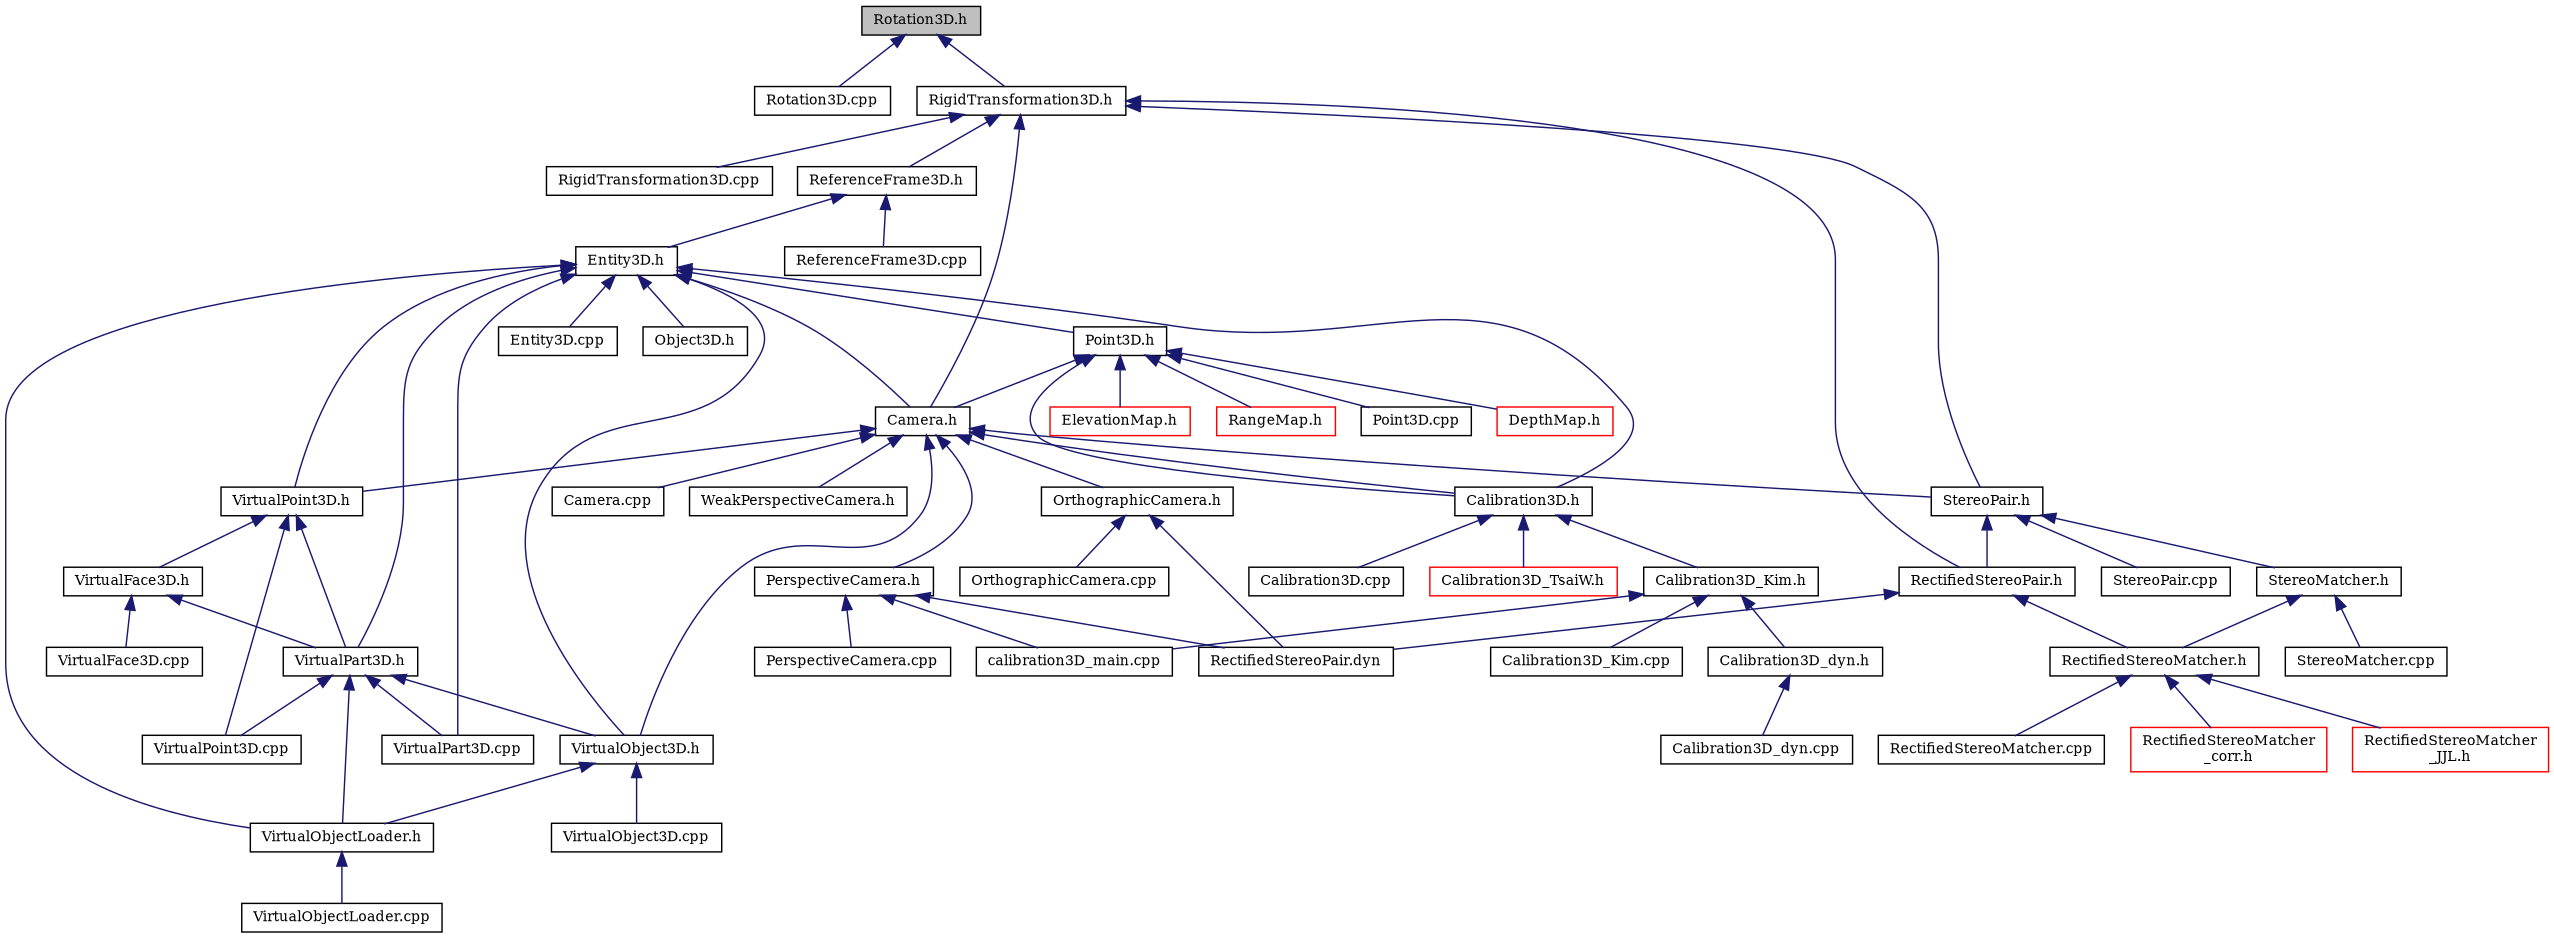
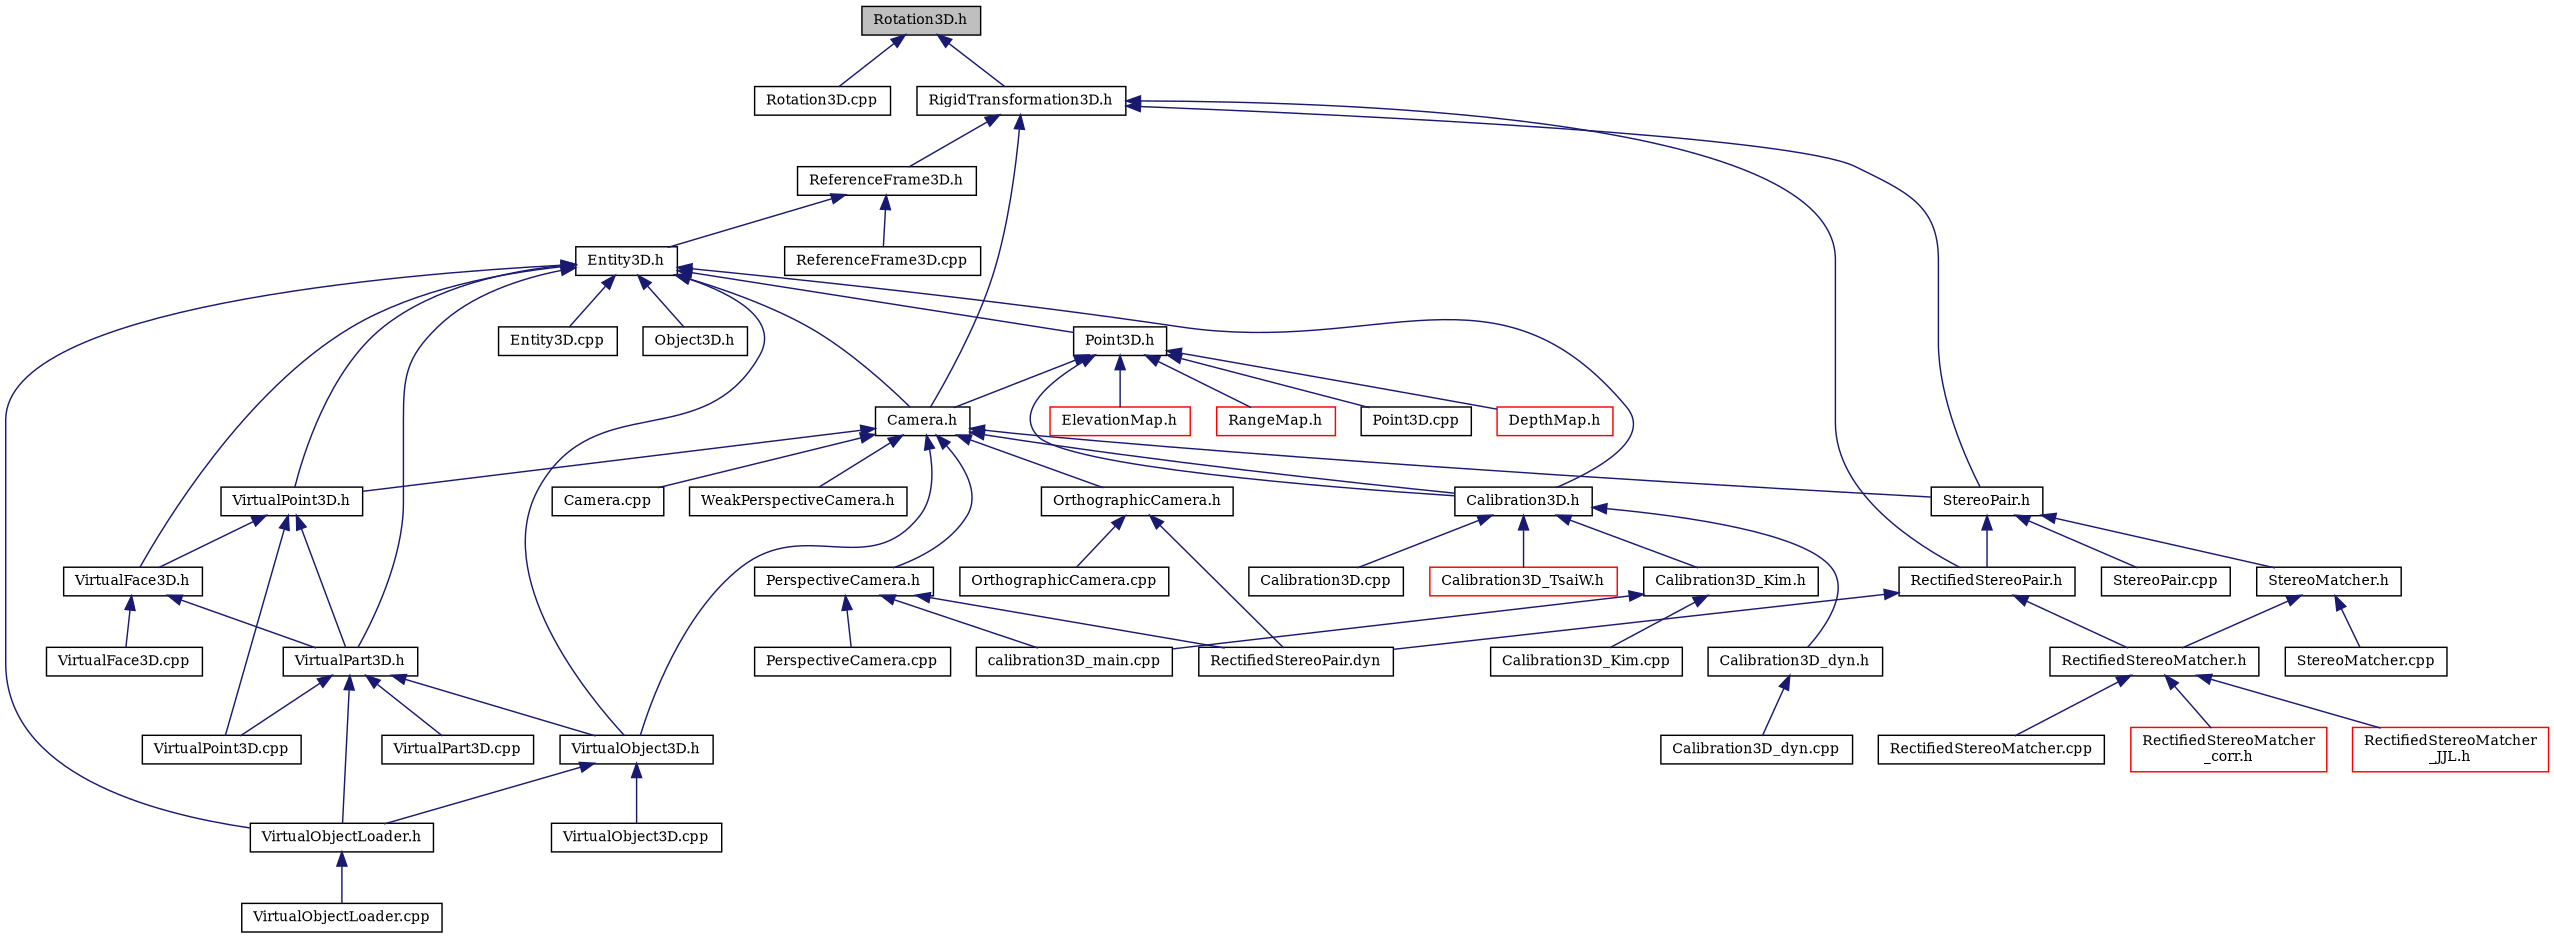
(659, 181) -> none
(458, 469) -> (309, 357)
(1768, 627) -> (1767, 535)
